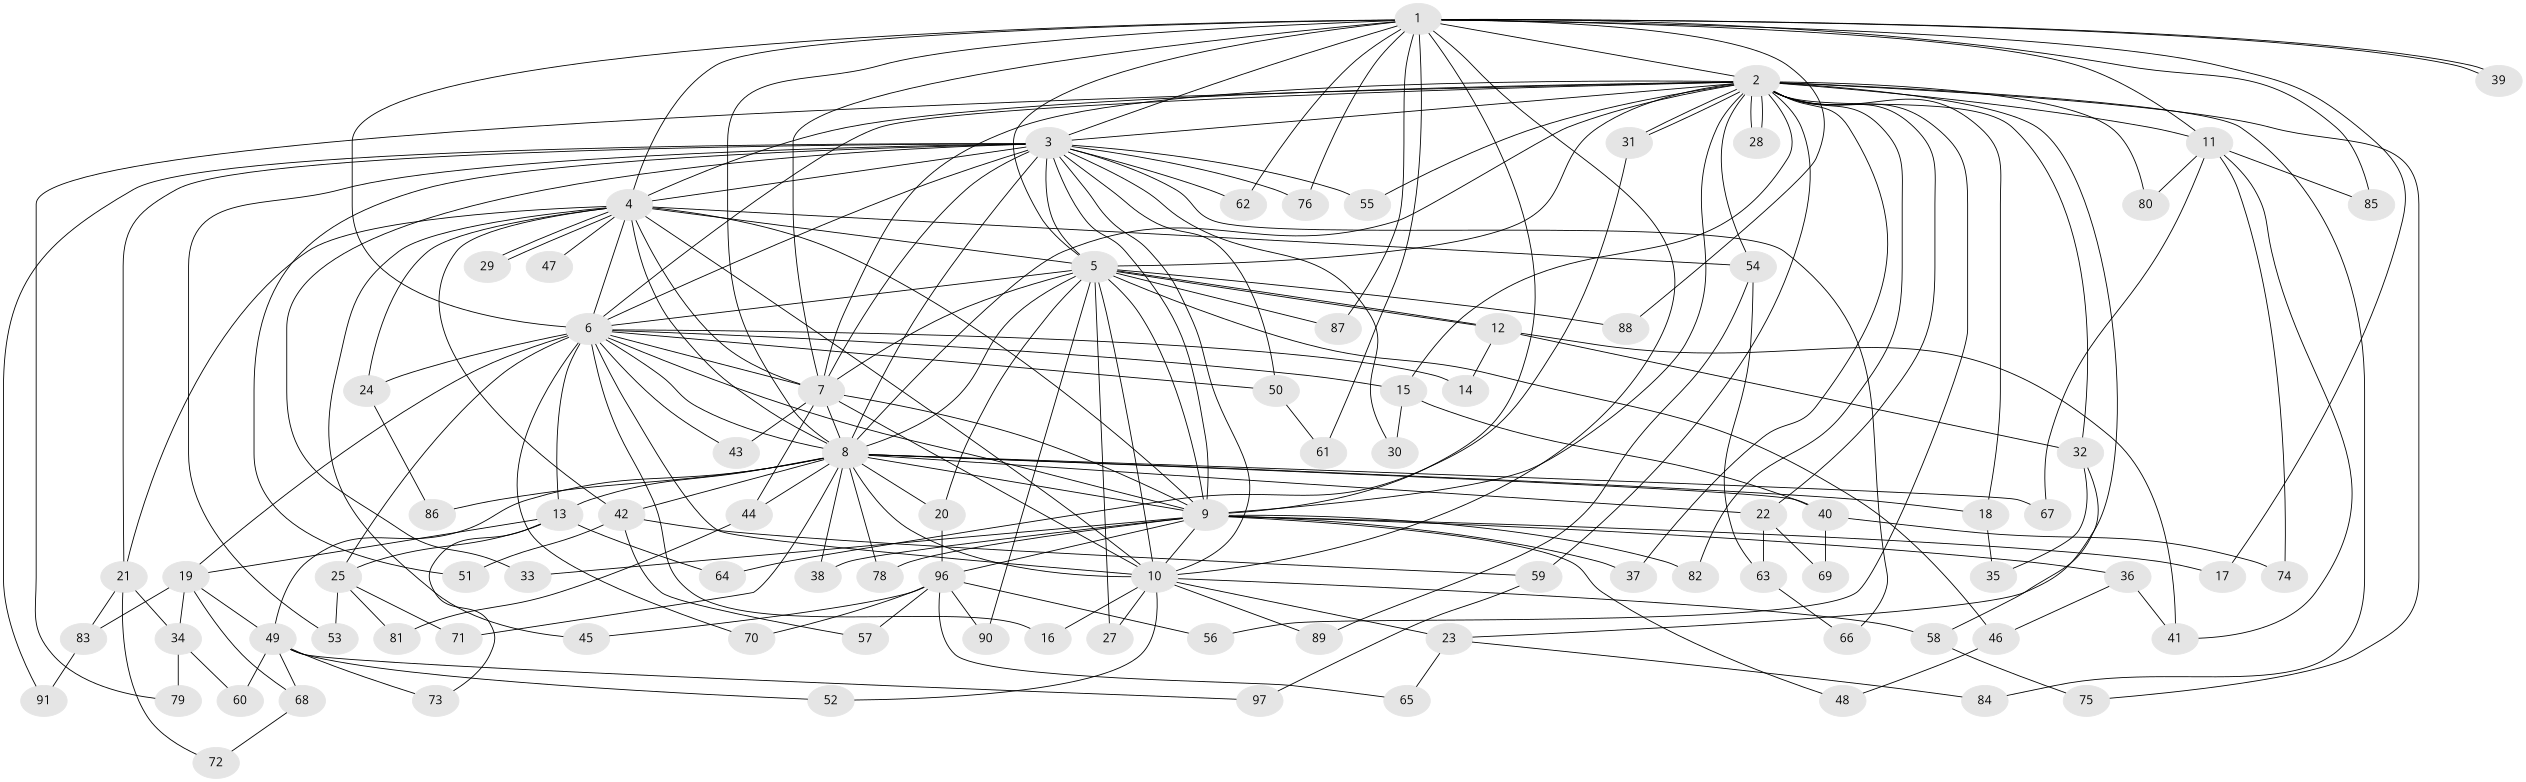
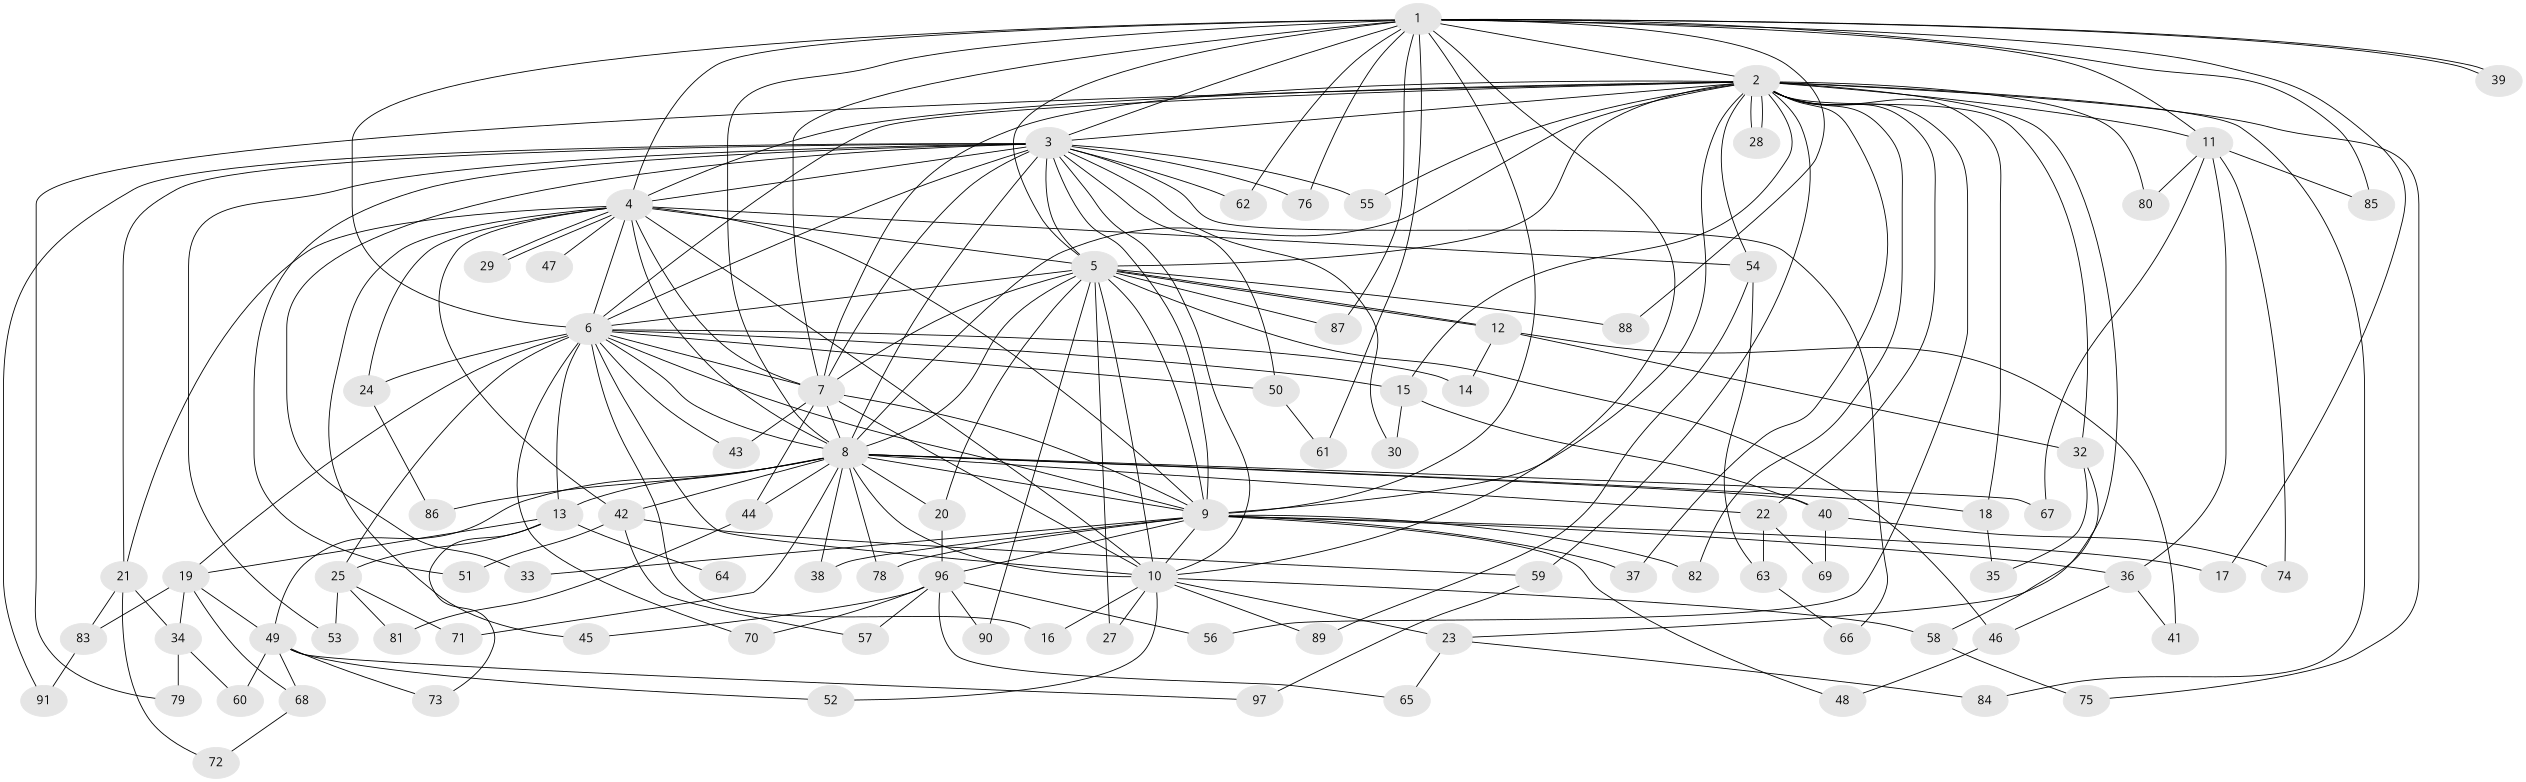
(1629, 143) -> none
(2339, 430) -> (2226, 378)
